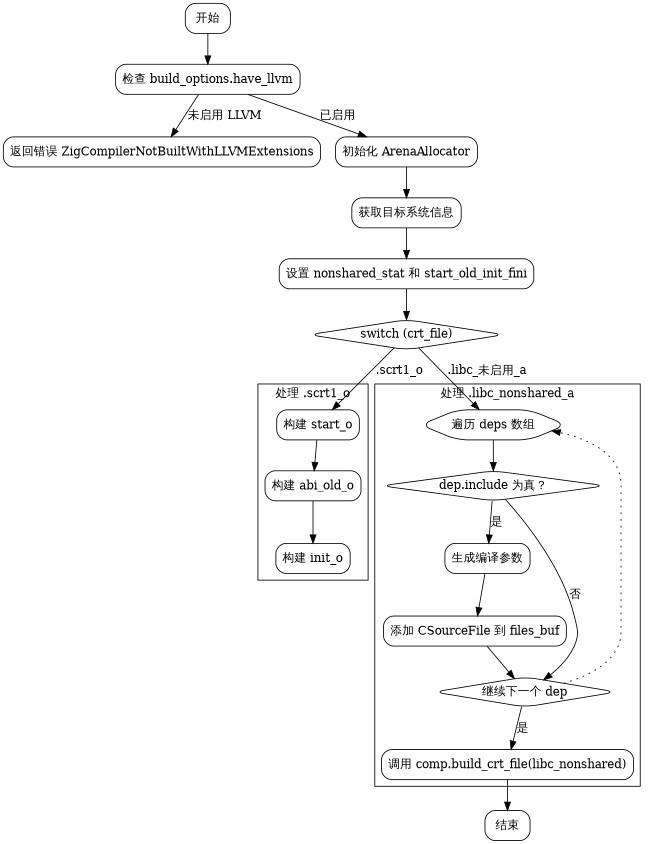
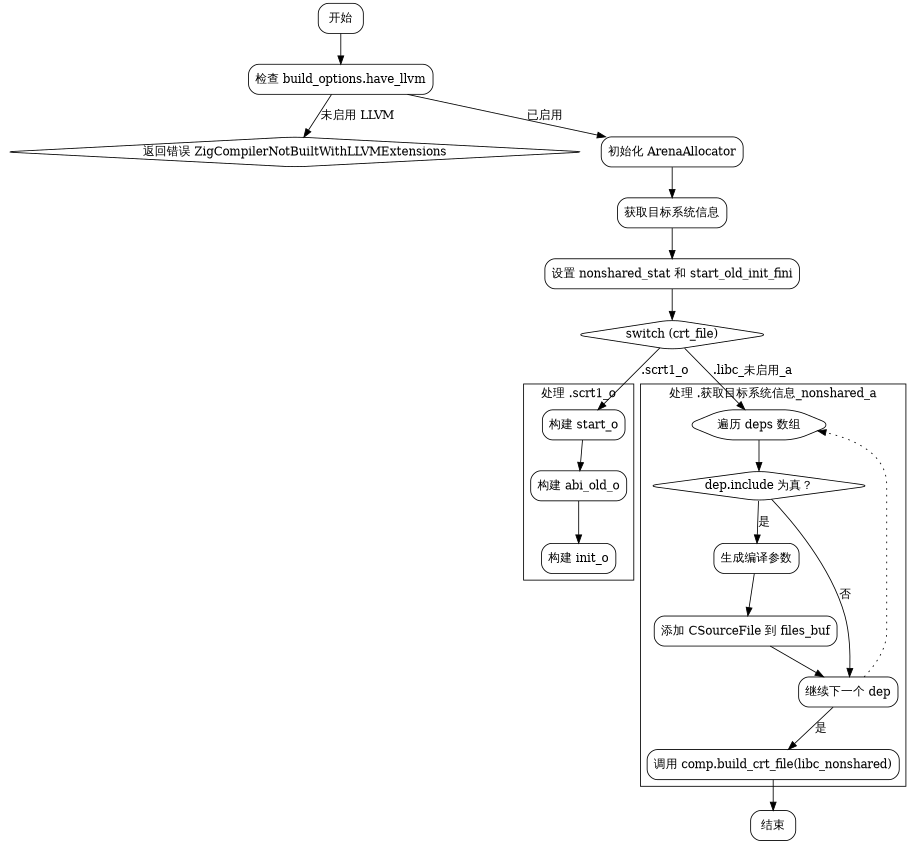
(162, 152) -> (295, 152)
(508, 394) -> (773, 394)
(525, 692) -> (848, 692)
